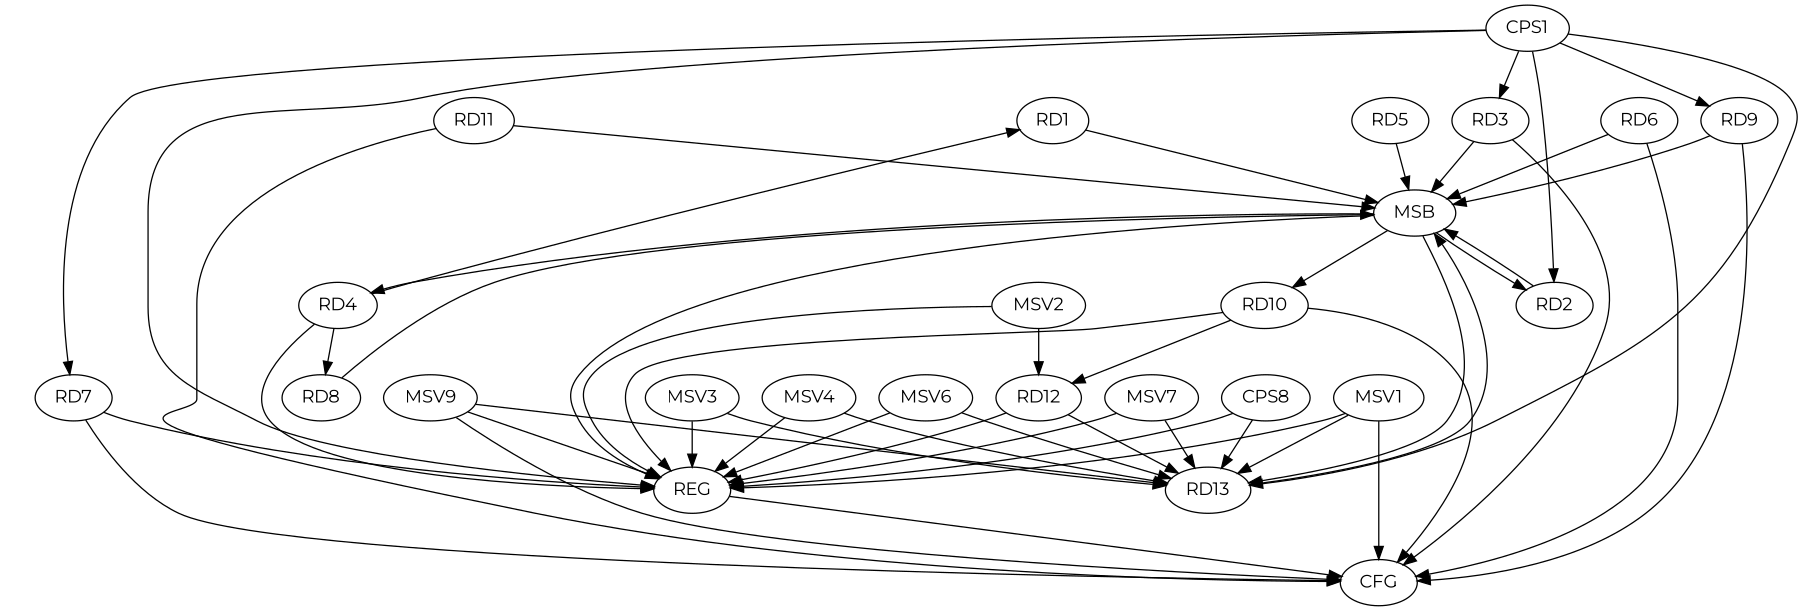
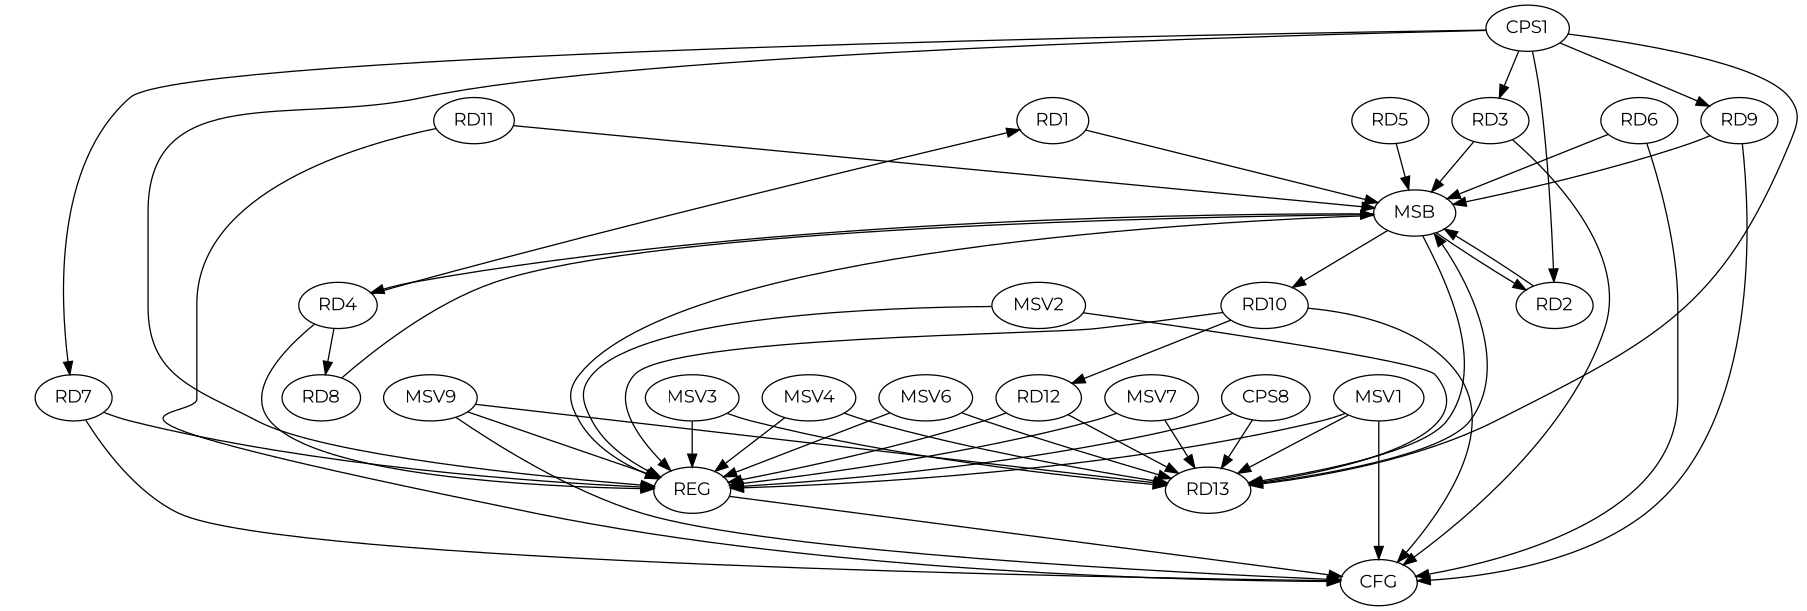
(1039, 345) -> (1378, 359)
